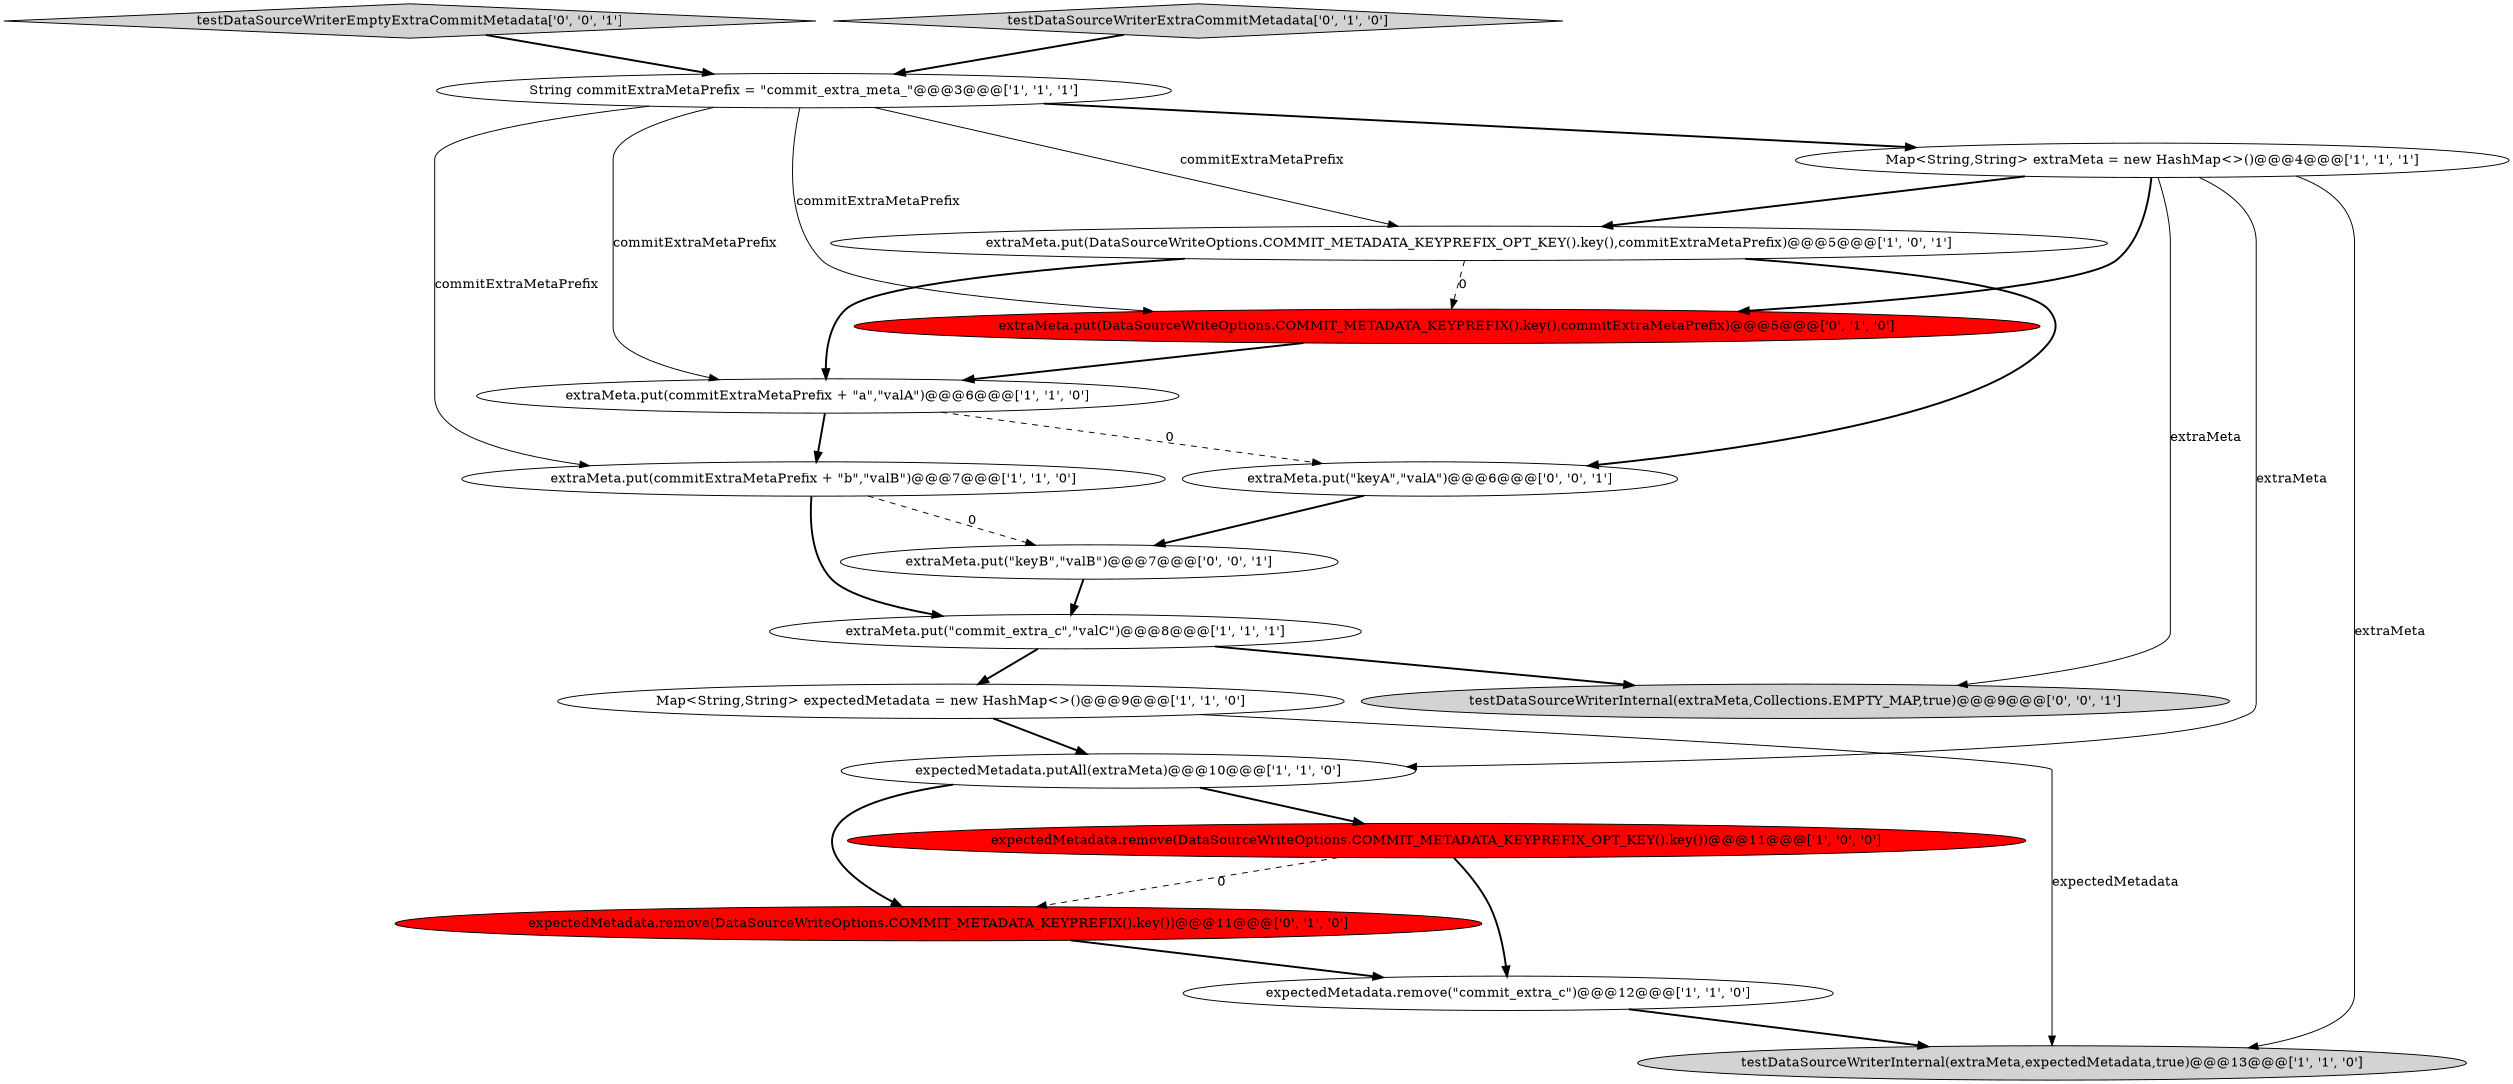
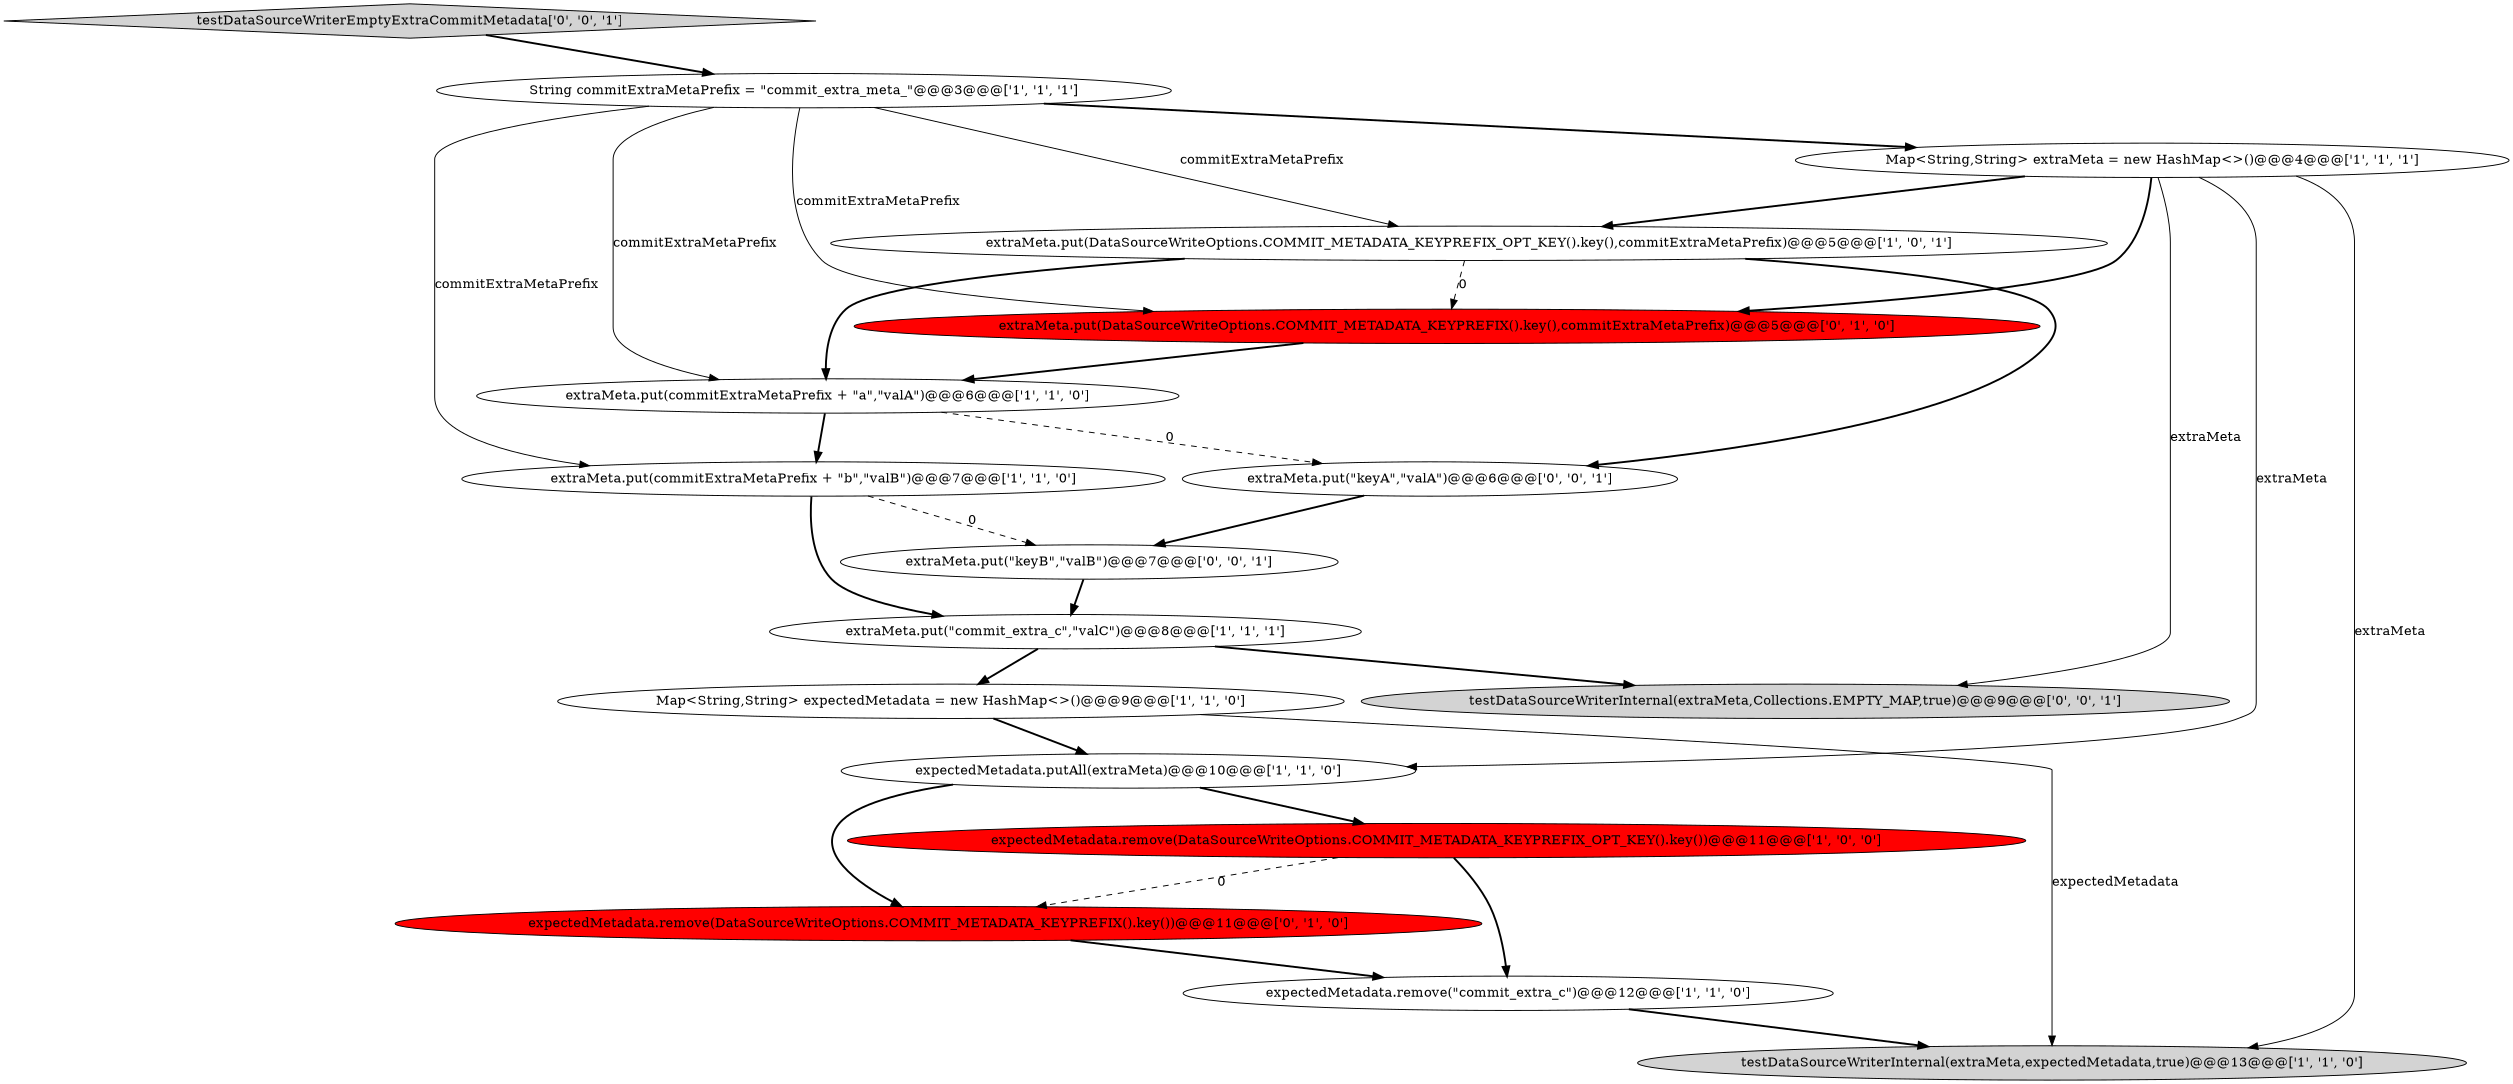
(1198, 21) -> none
